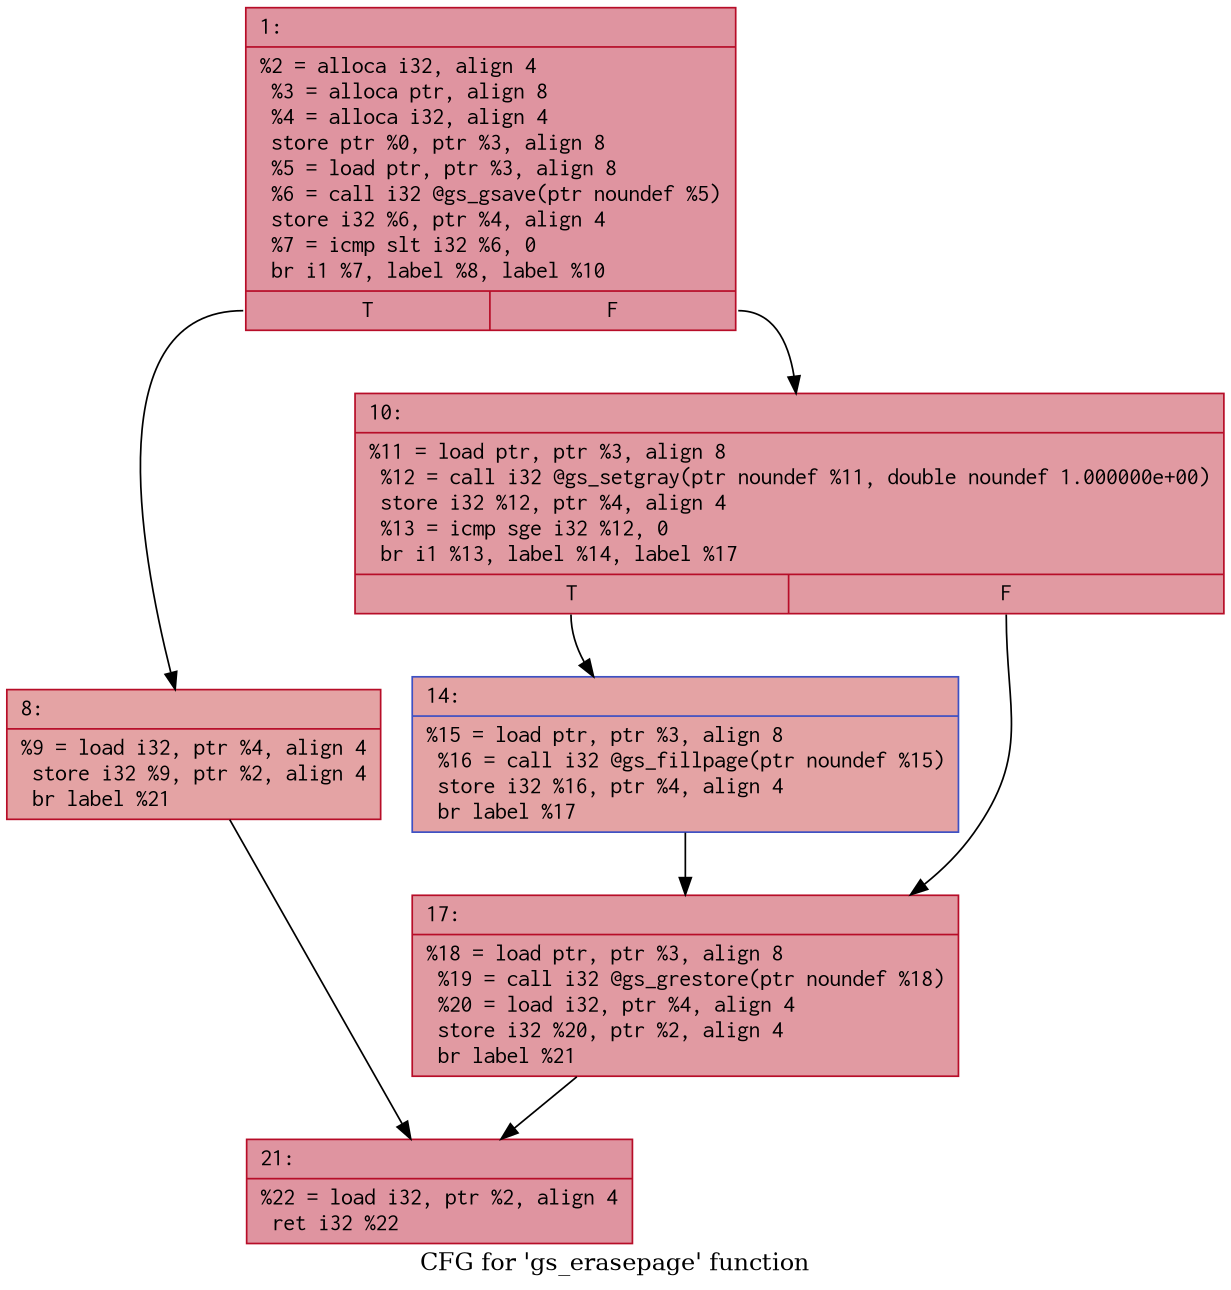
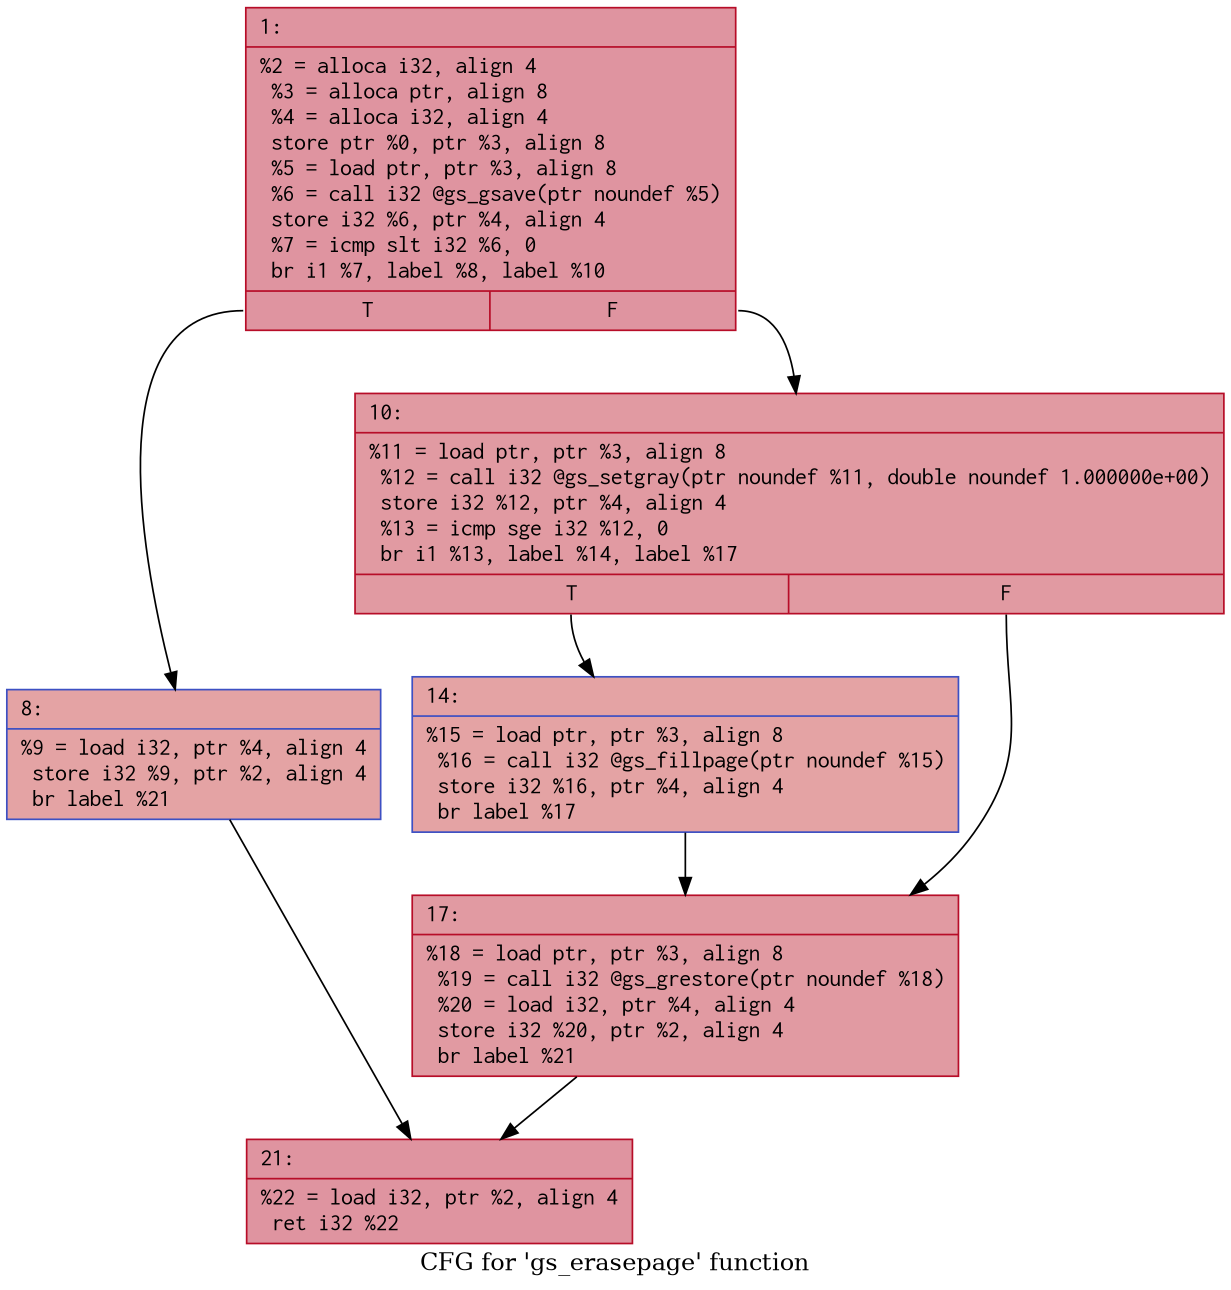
(194, 754) -> (194, 754)
